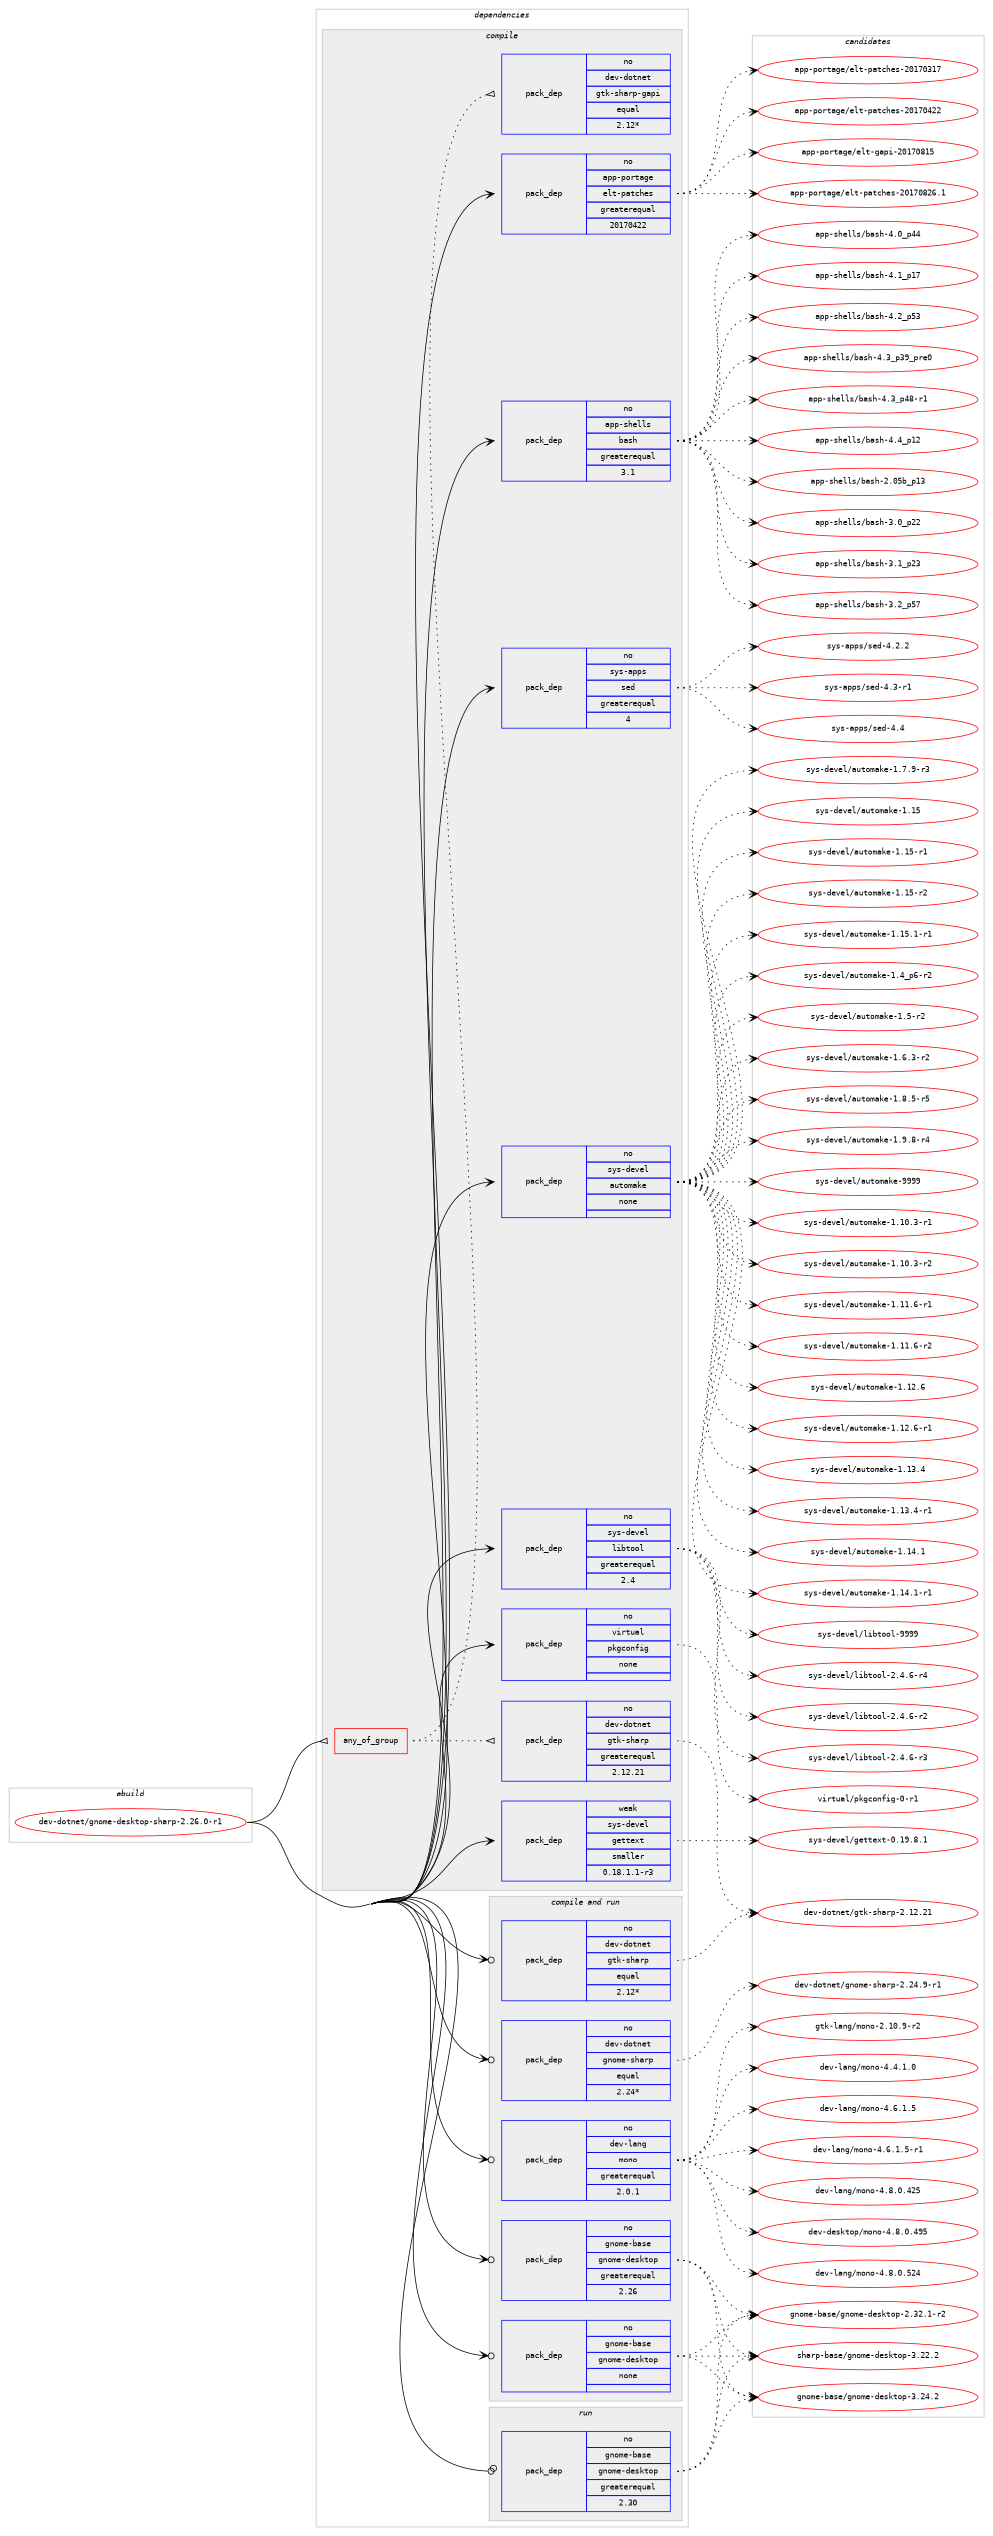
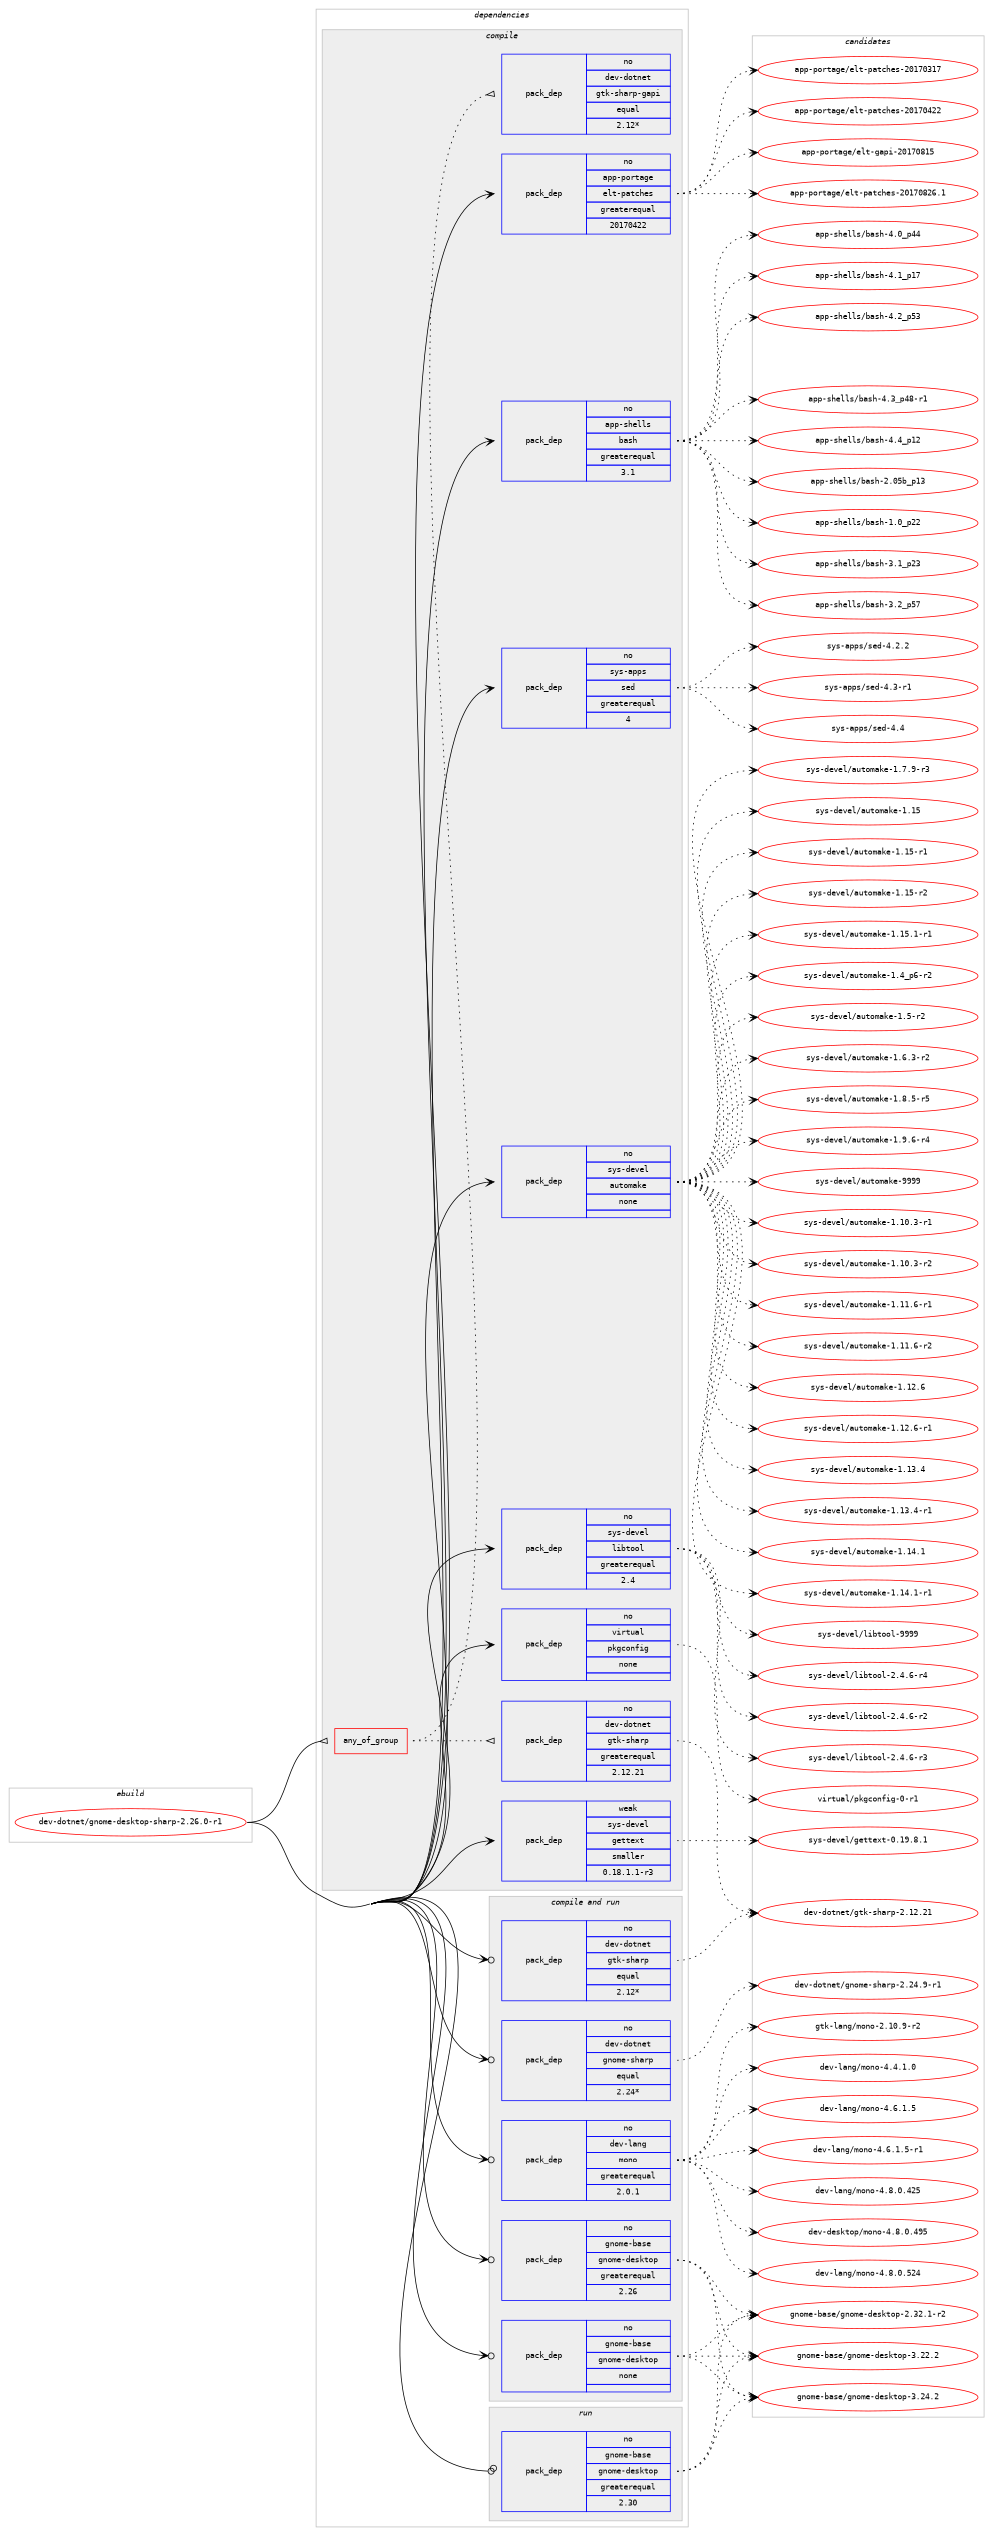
(868, 358) -> none
(868, 523) -> (868, 523)
(868, 1141) -> (868, 1141)
(868, 2356) -> (868, 2356)
